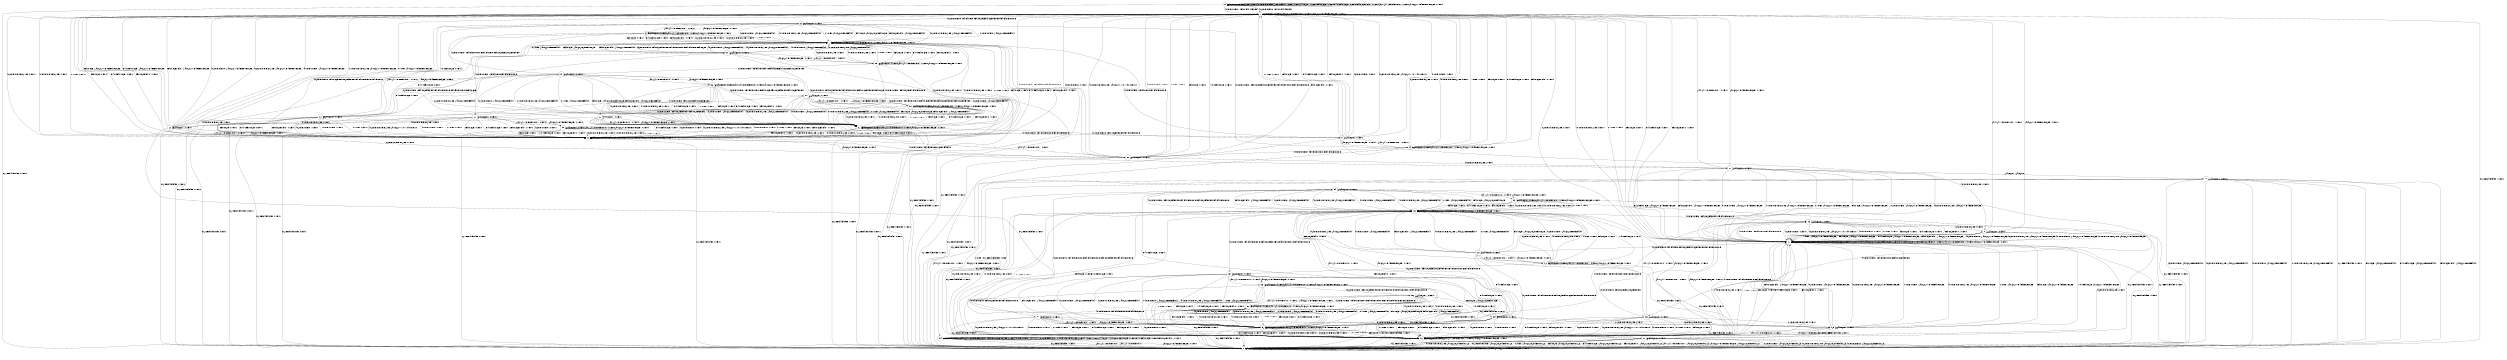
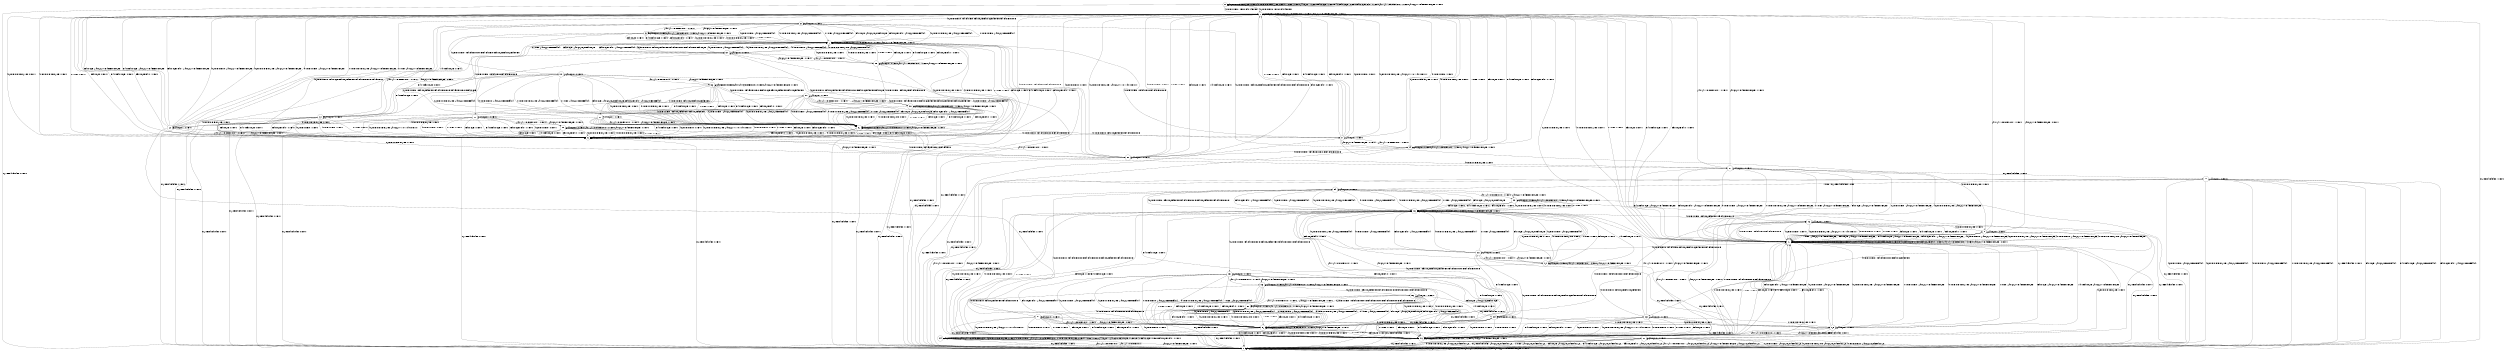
(719, 69) -> none
(2015, 174) -> (2015, 174)
(1480, 182) -> (1771, 184)
